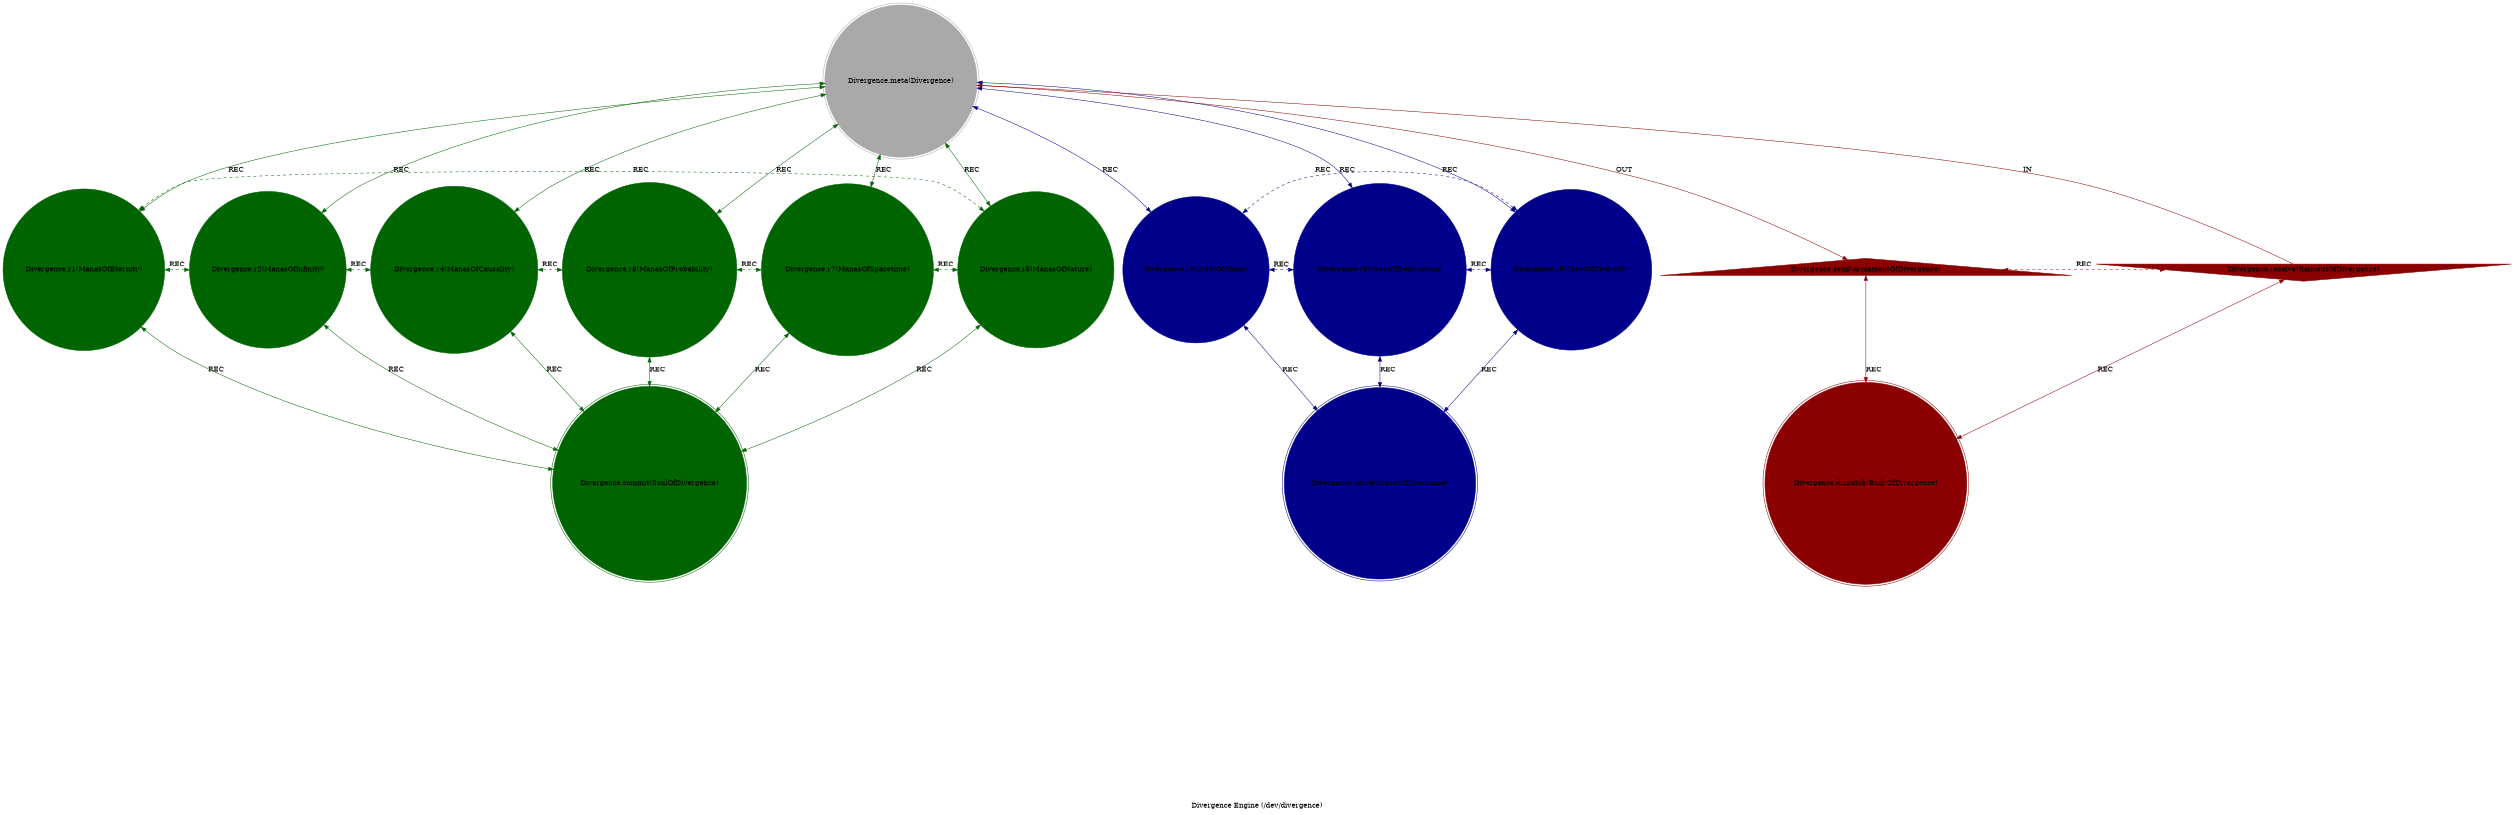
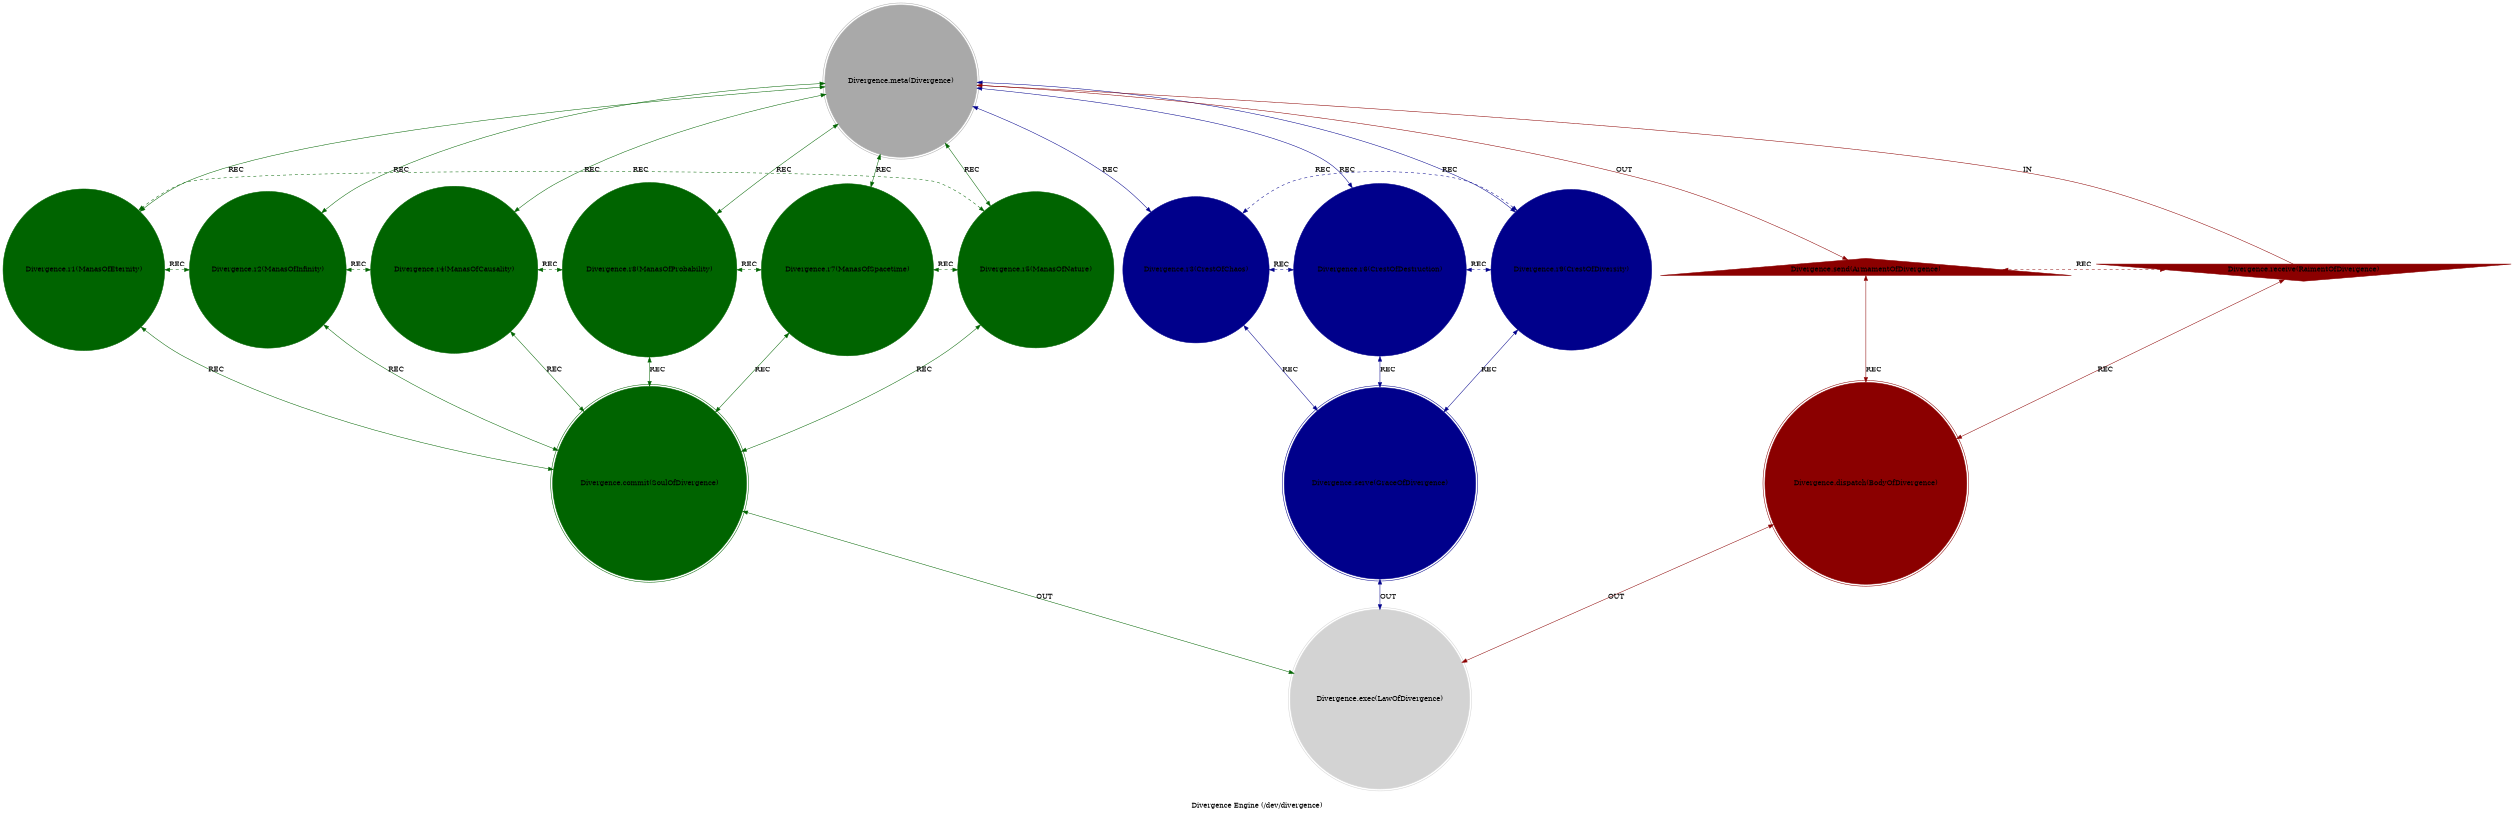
none -> (1380, 699)
